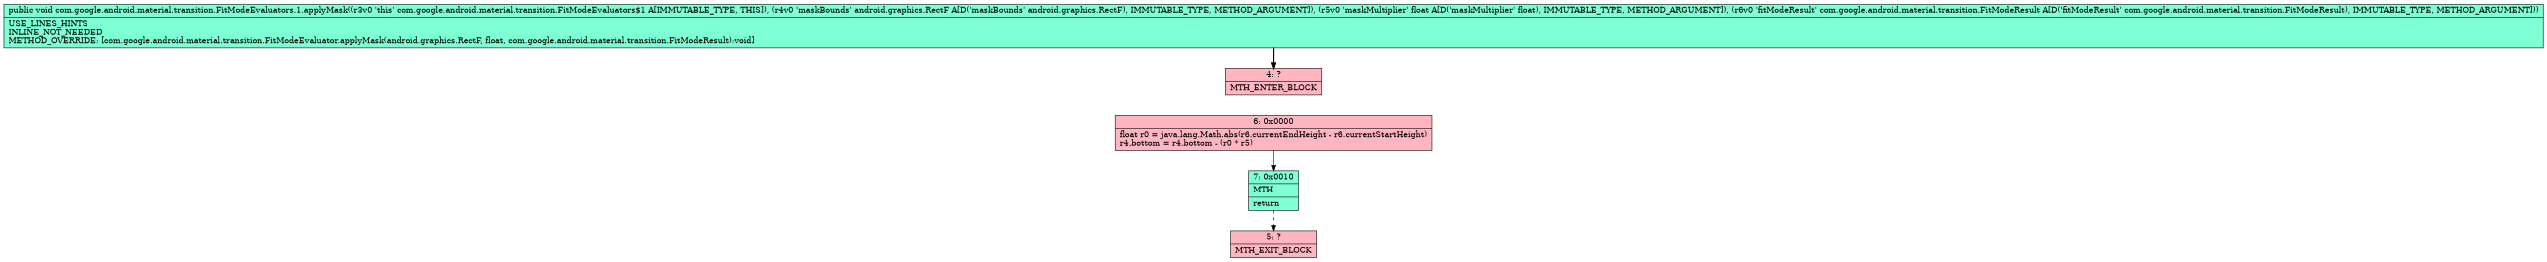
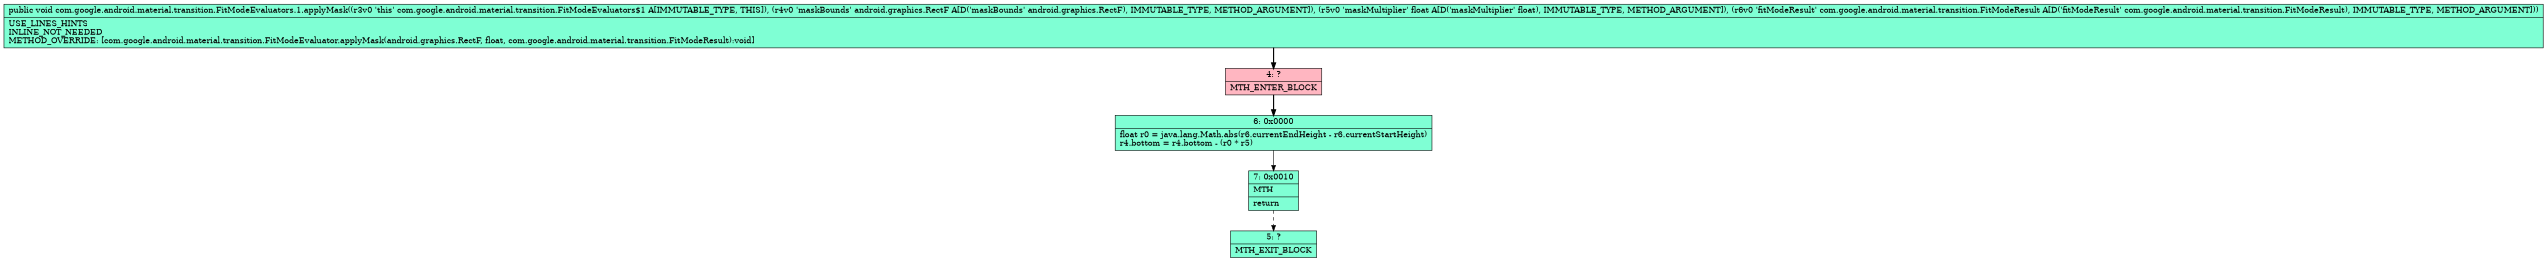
none -> (1274, 102)
(1274, 133) -> (1274, 133)
(1274, 244) -> (1274, 244)
